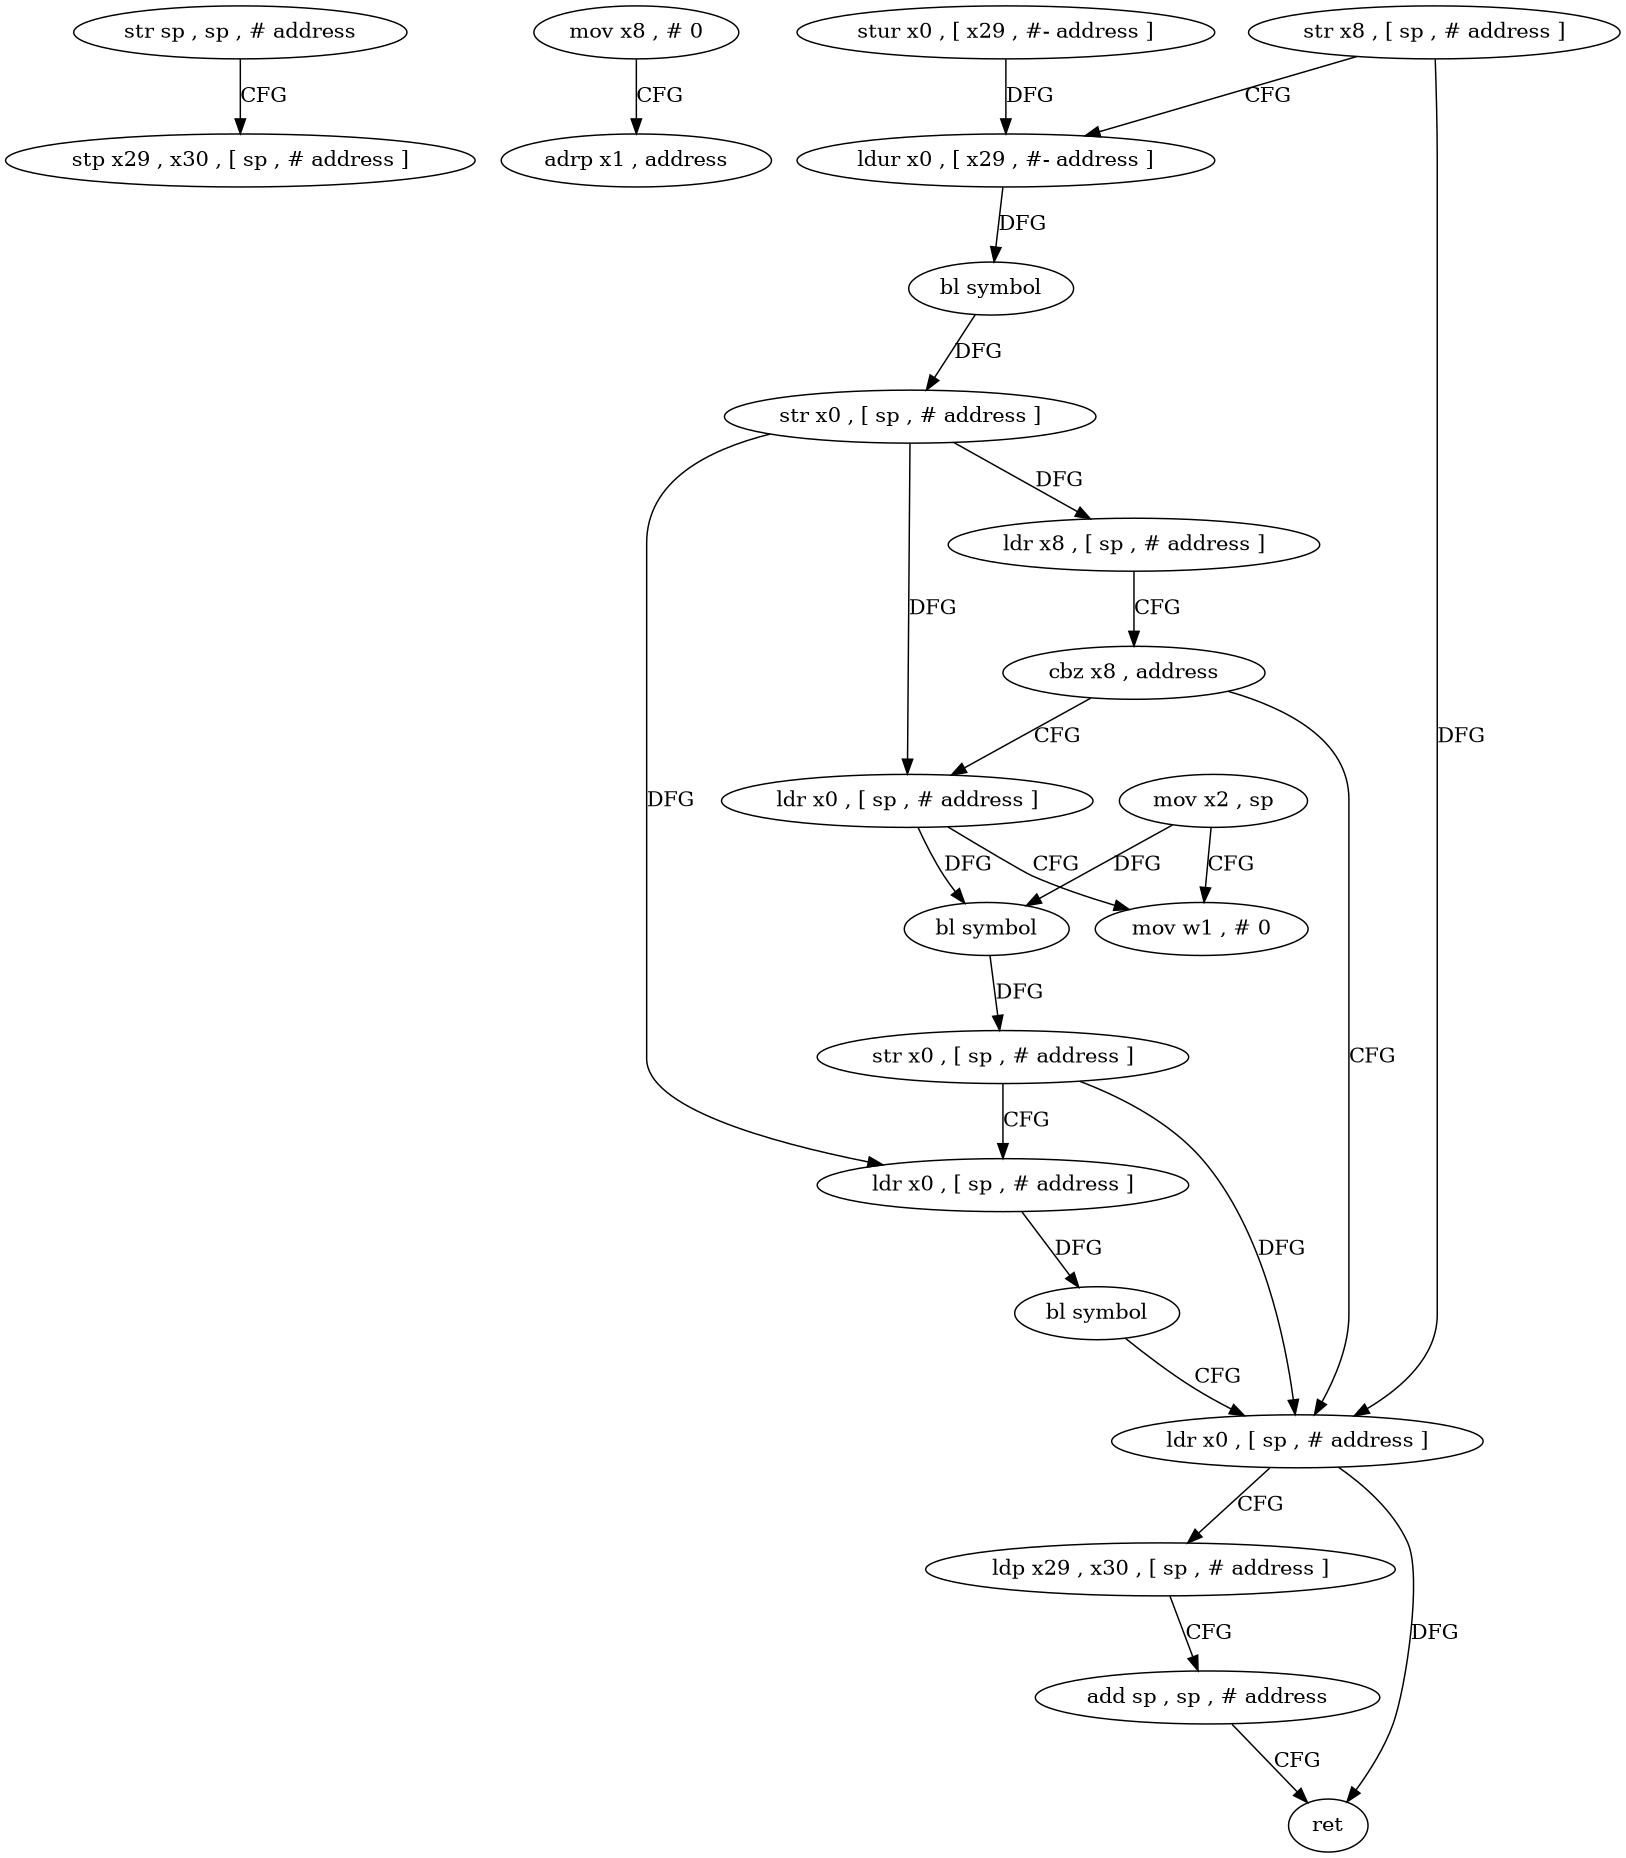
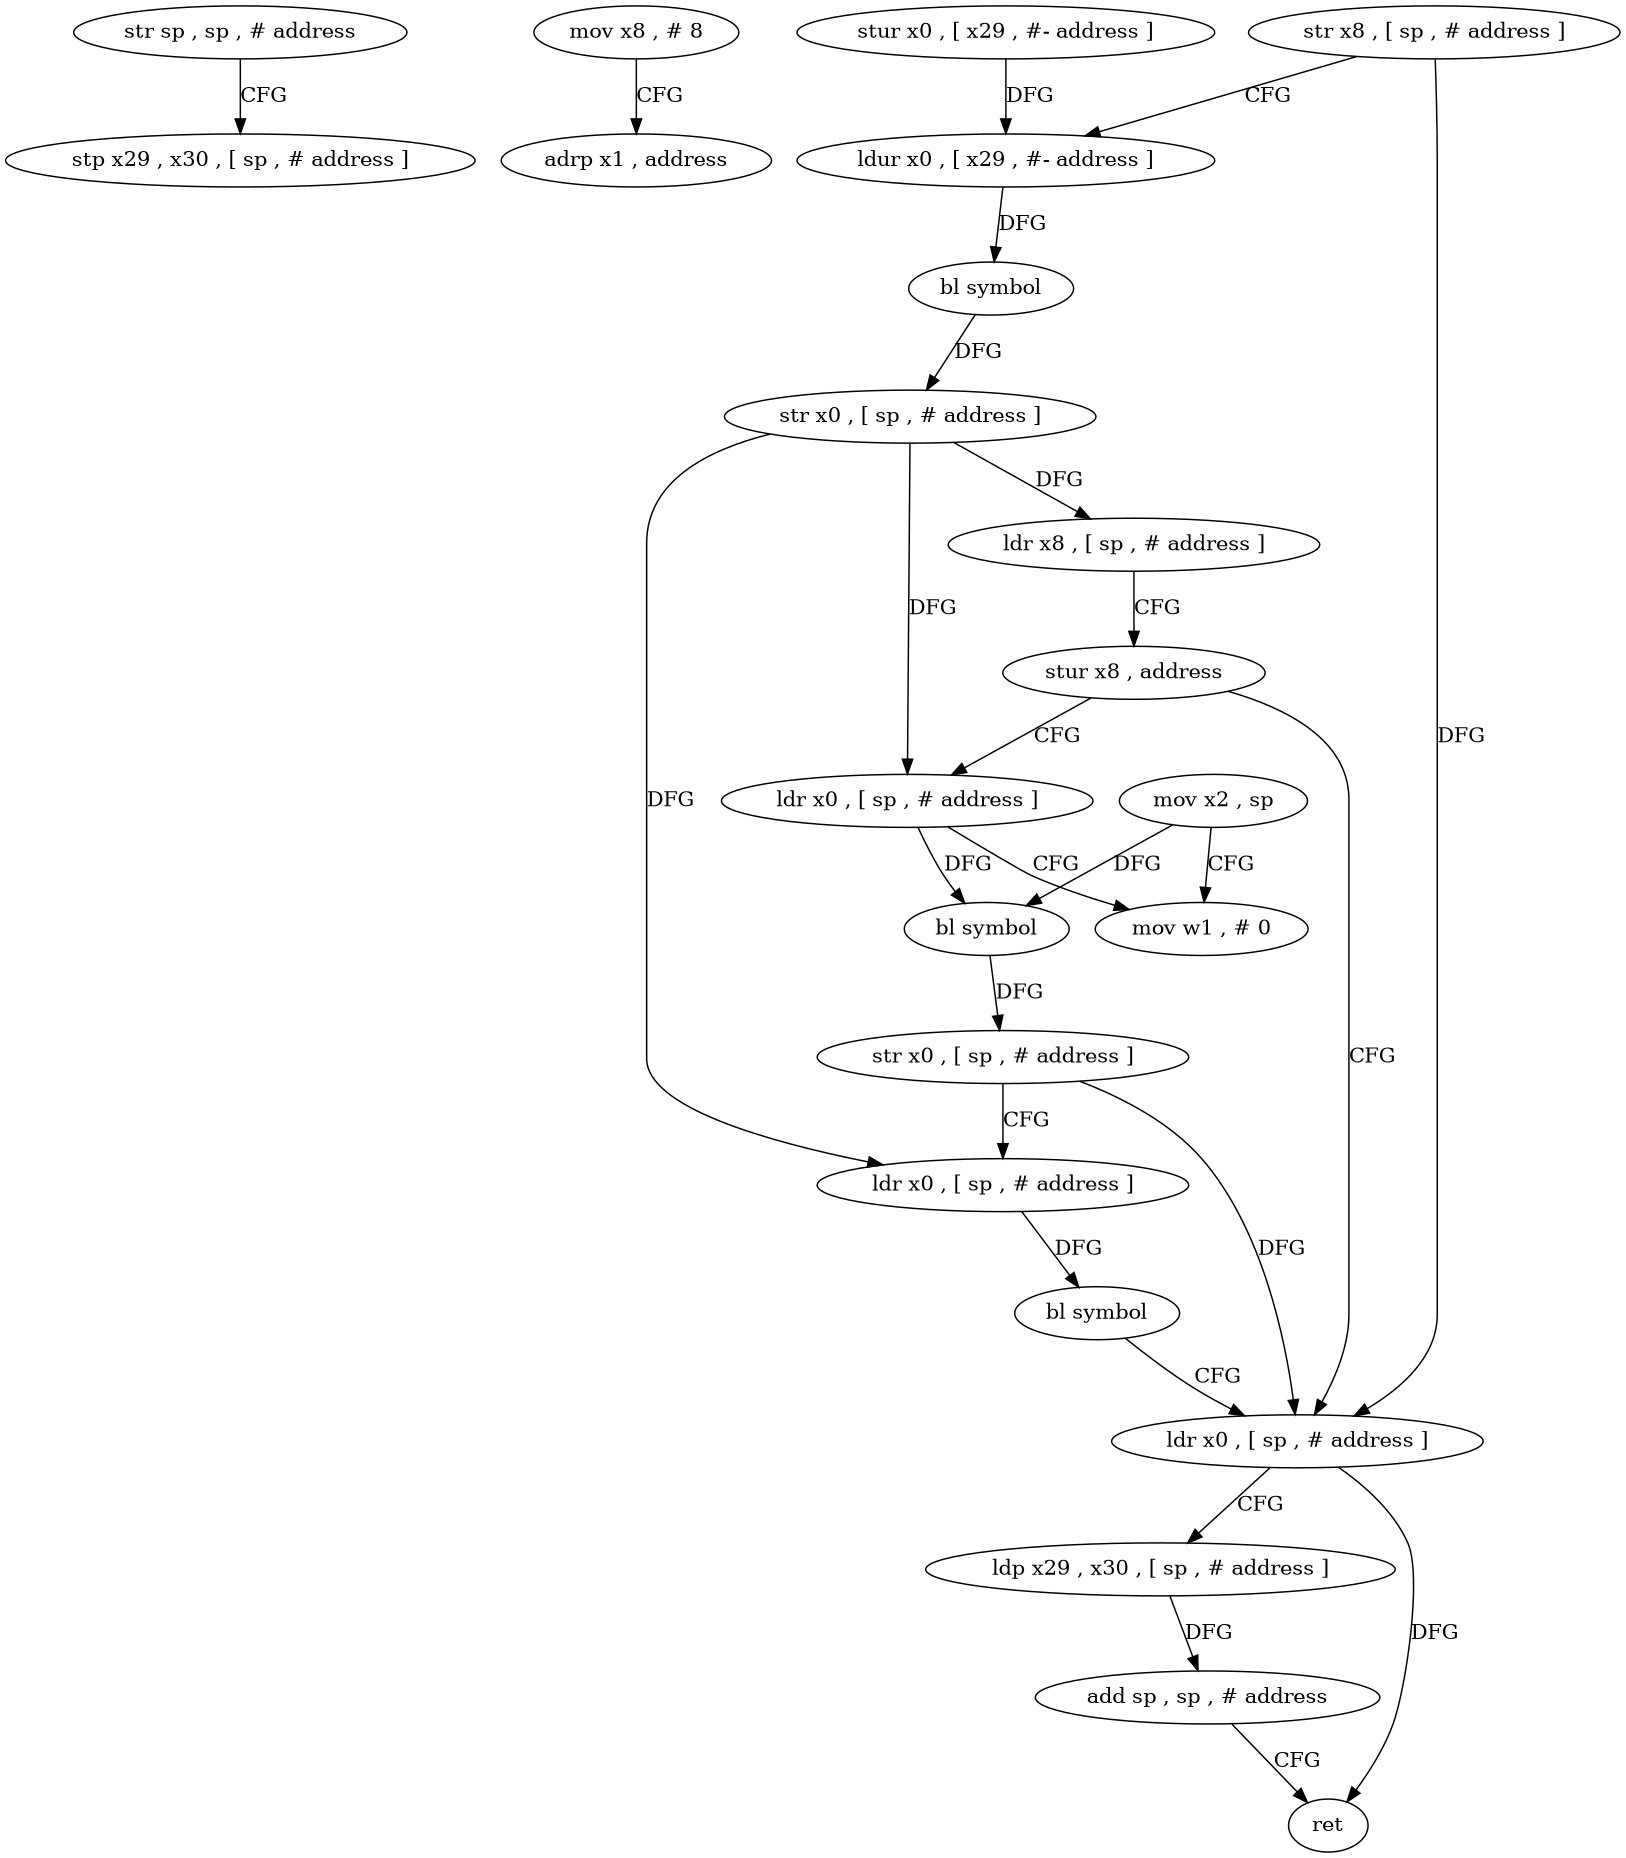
(636, 32) -> (636, 32)
(1134, 673) -> (1134, 673)
(1209, 1633) -> (1209, 1633)
